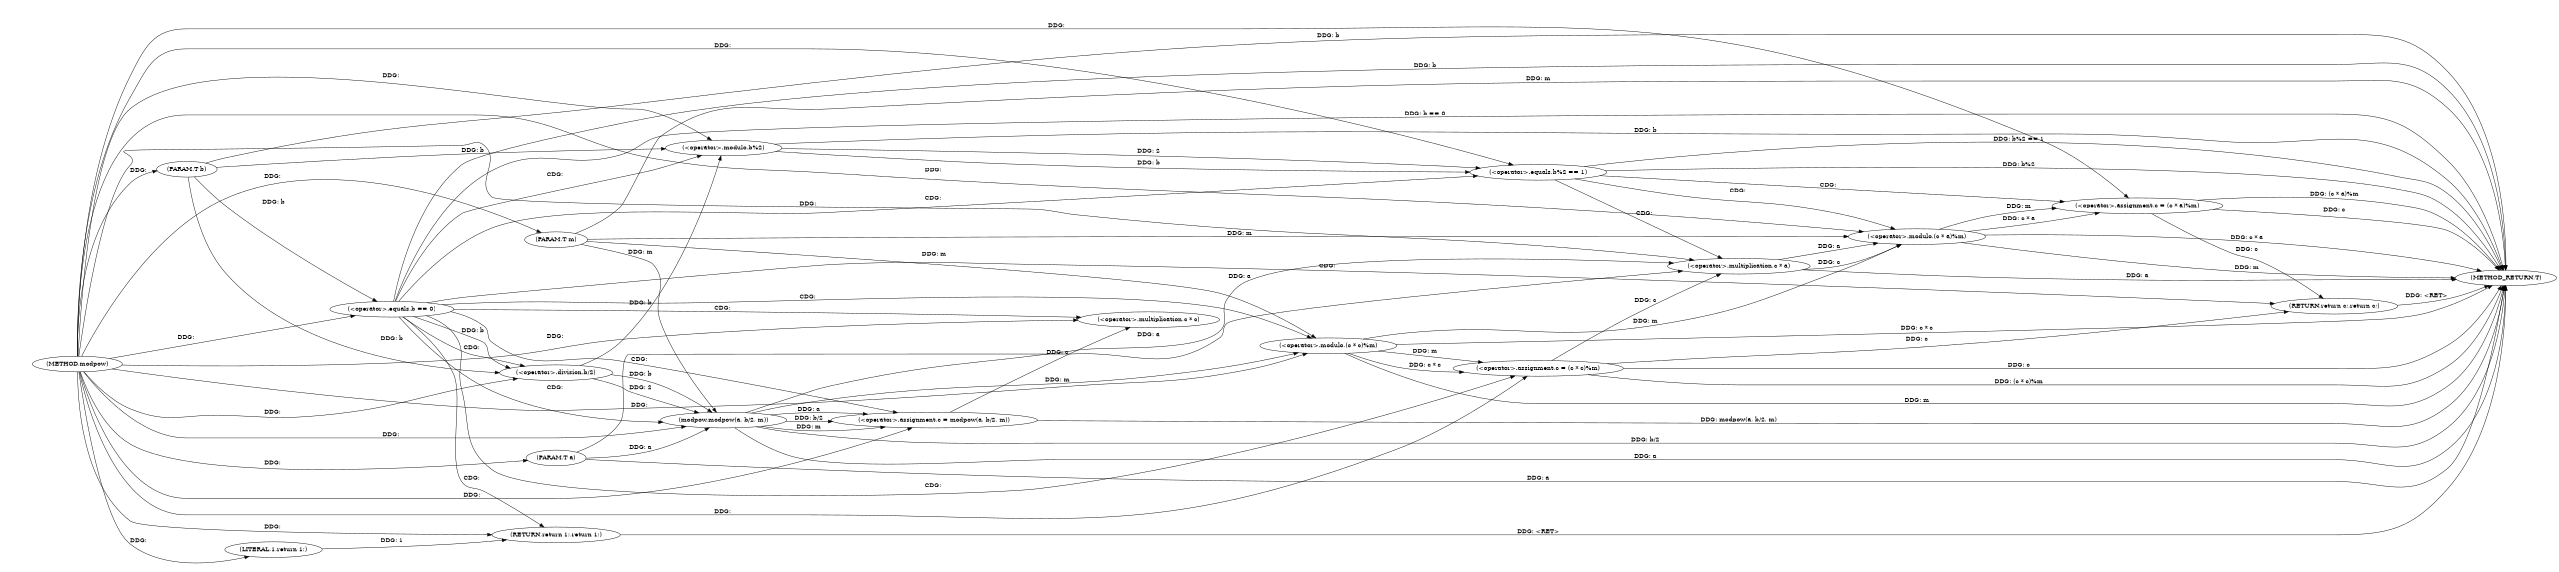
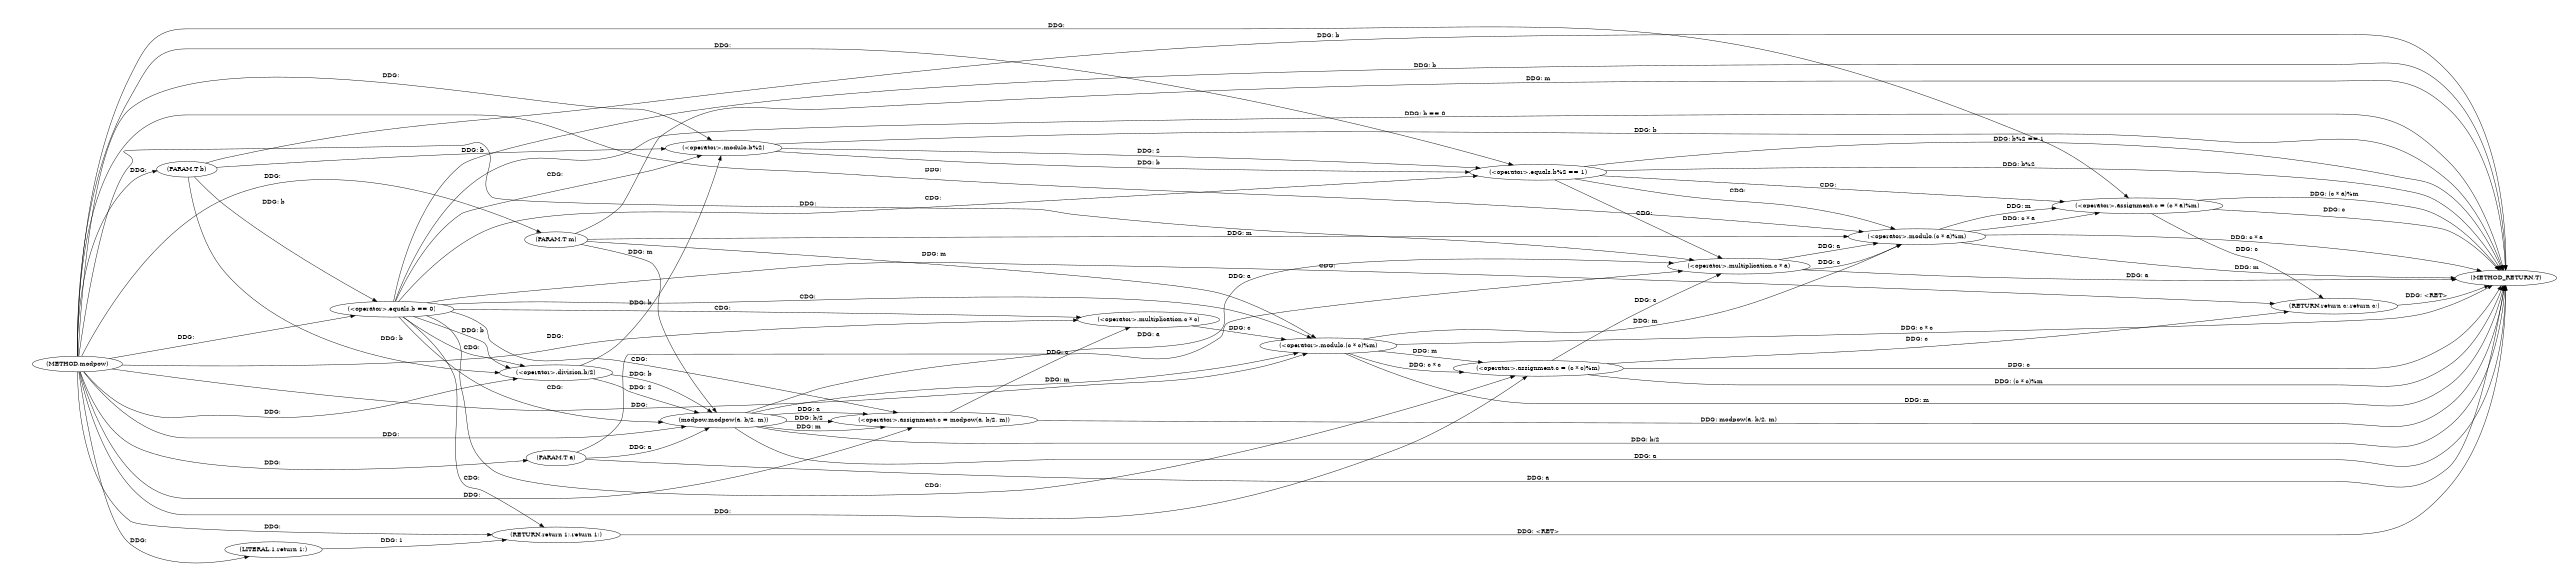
none -> (1237, 332)
